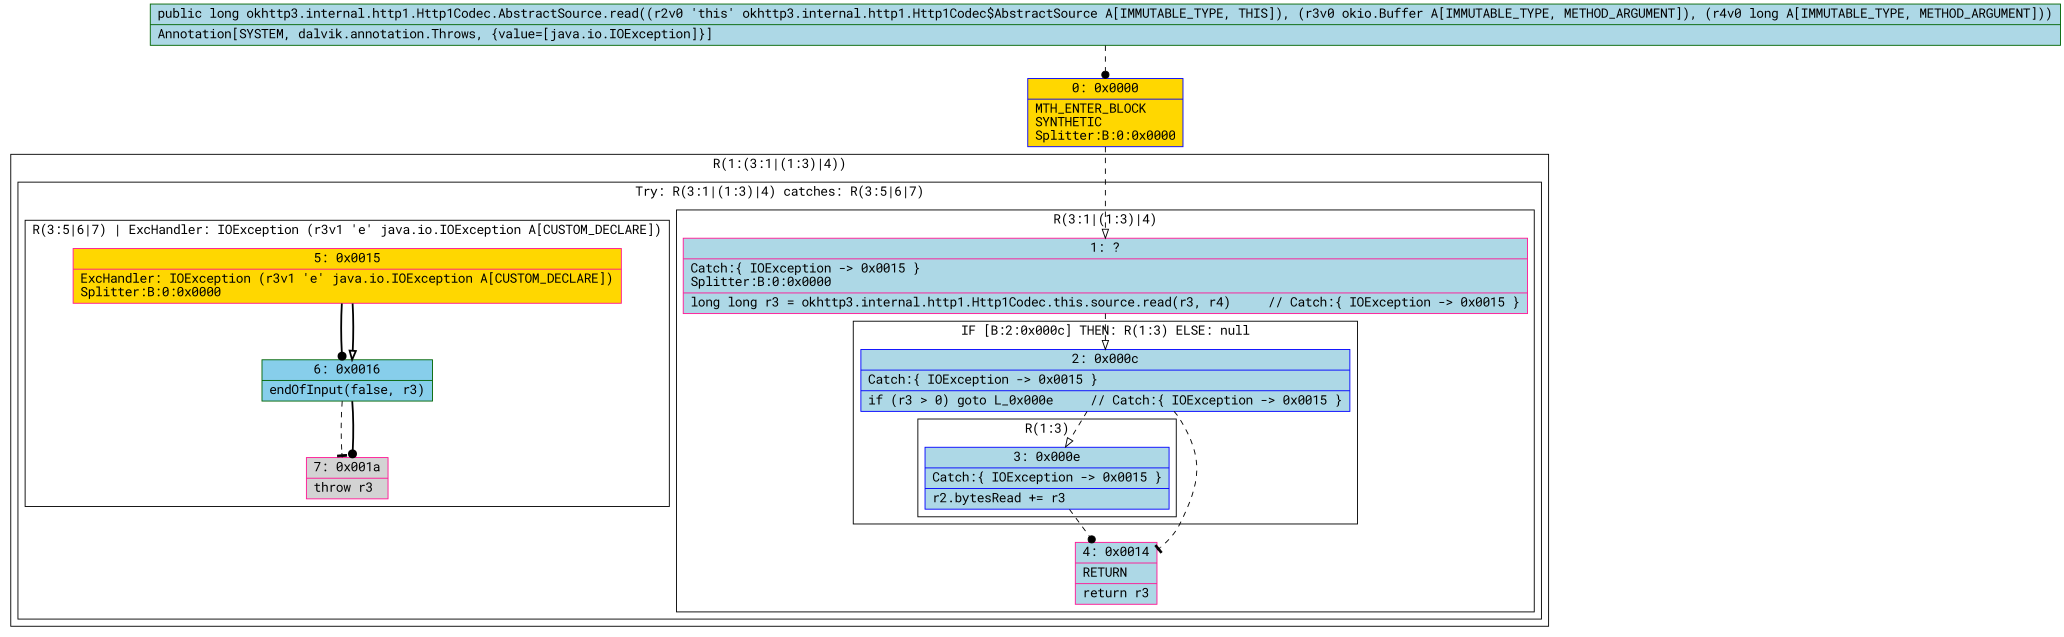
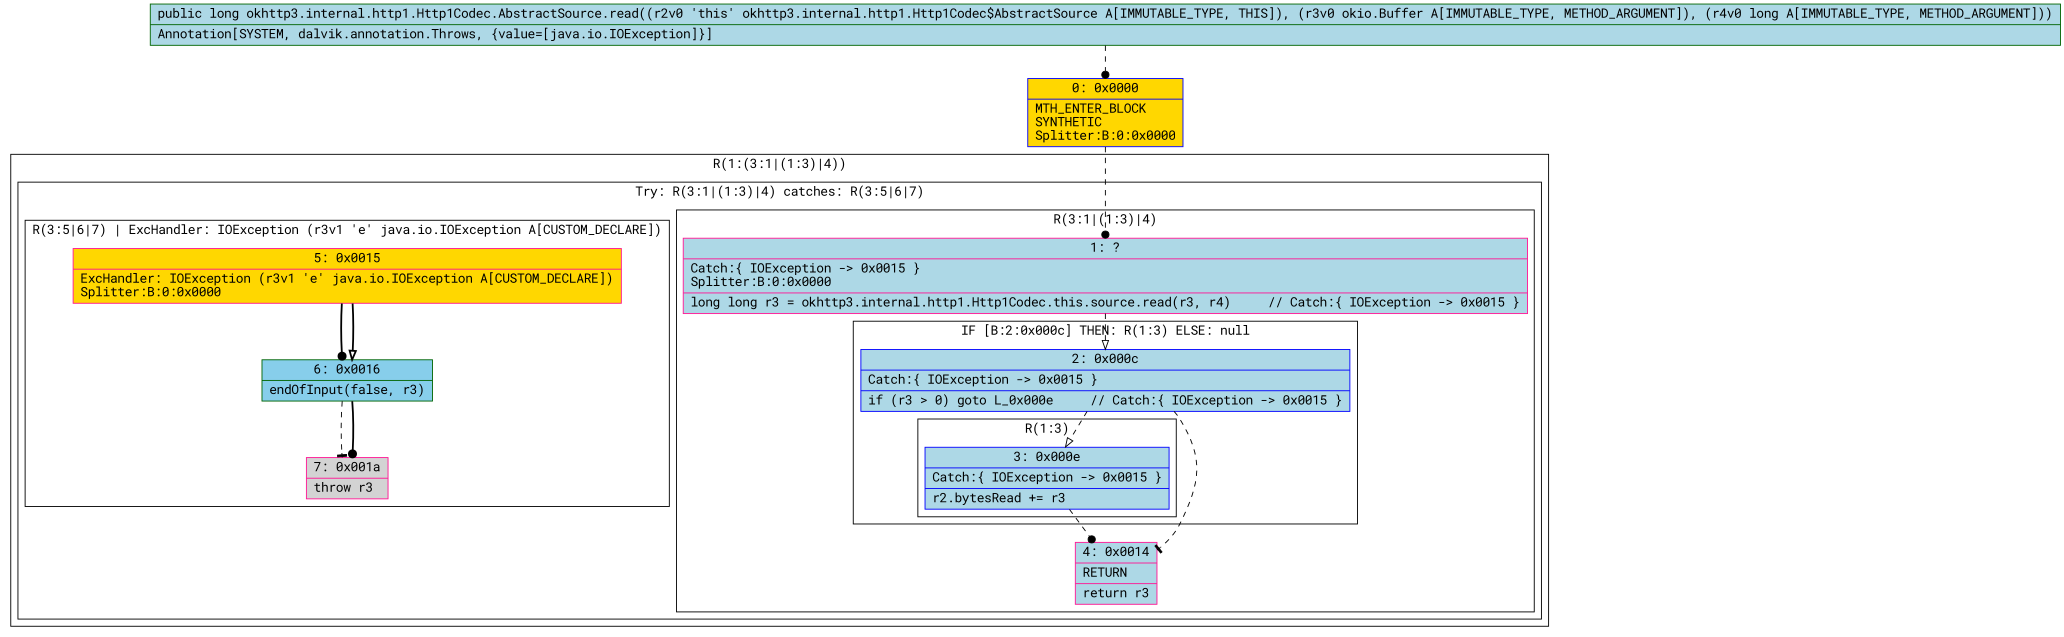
(1105, 188) -> (1105, 189)
